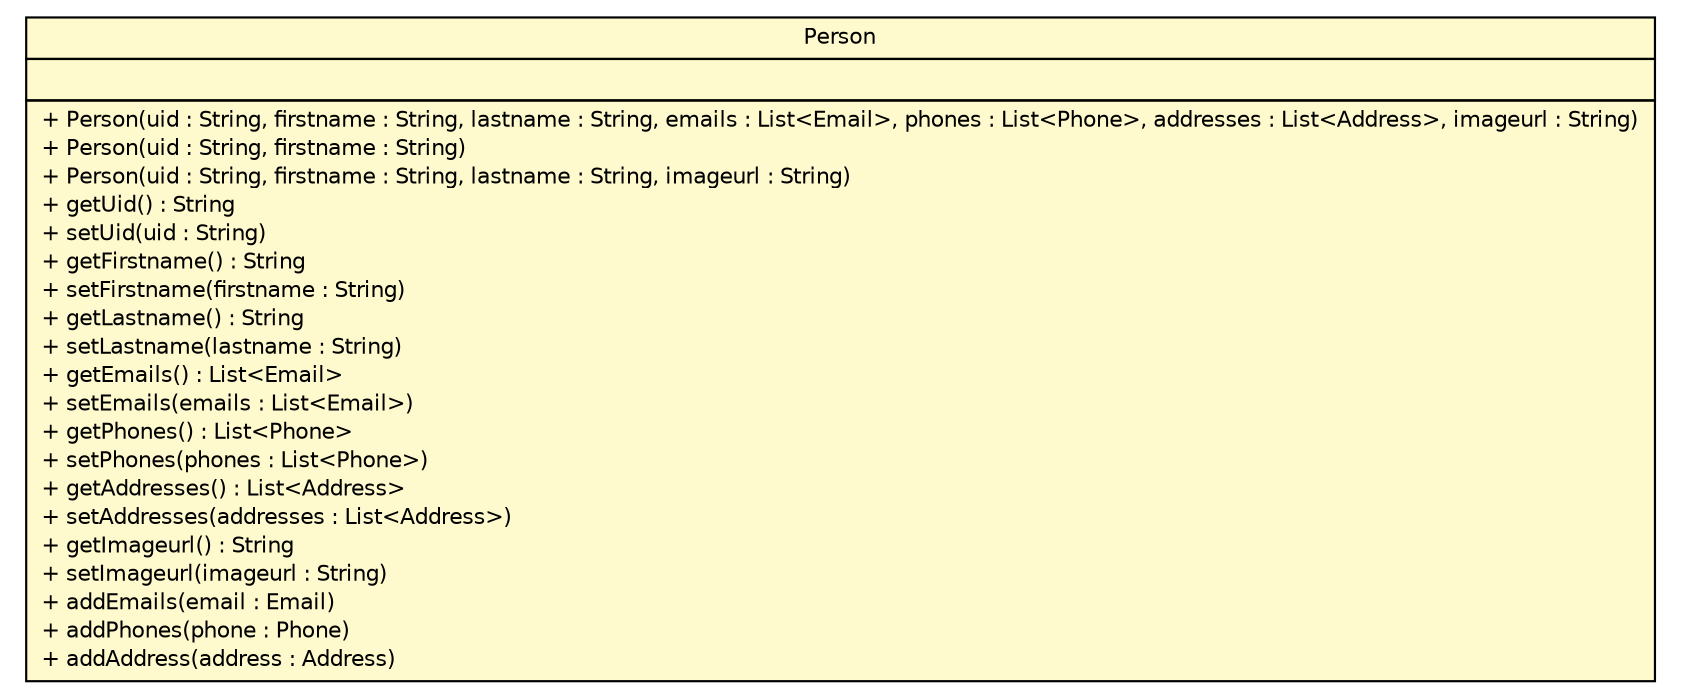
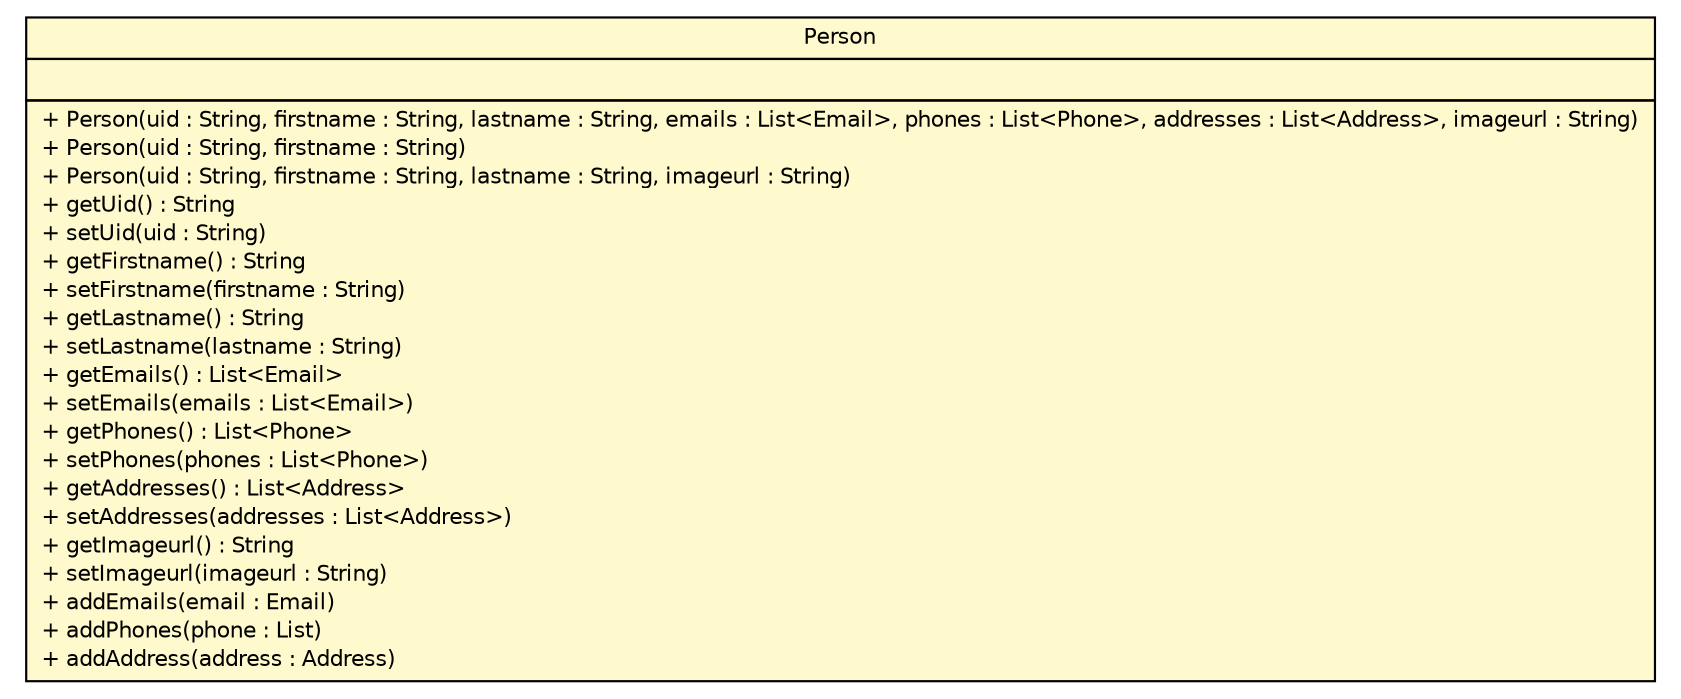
(196, 631) -> (182, 631)
